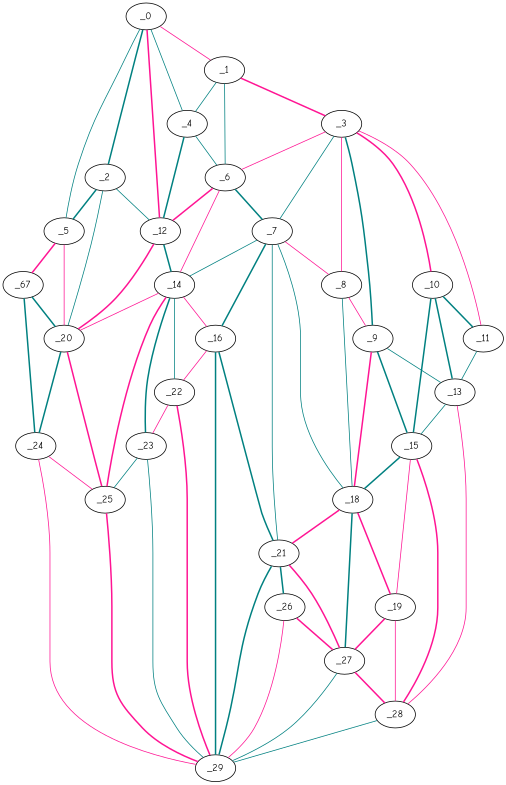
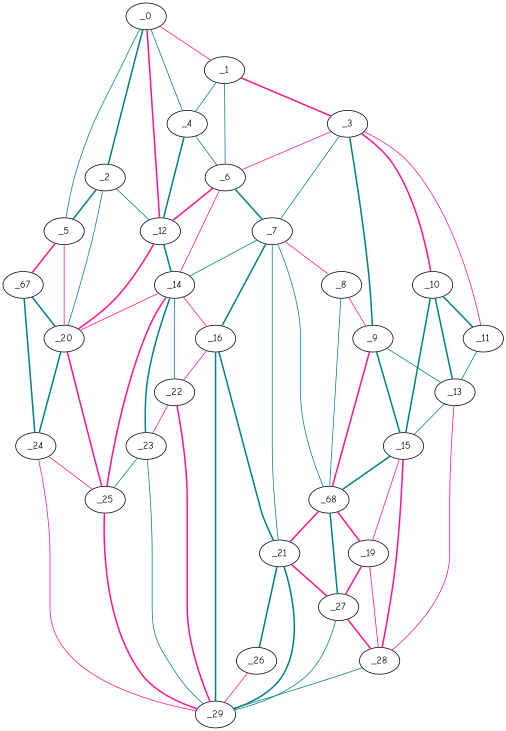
(342, 204) -> none
(353, 500) -> (329, 500)
(315, 634) -> none
